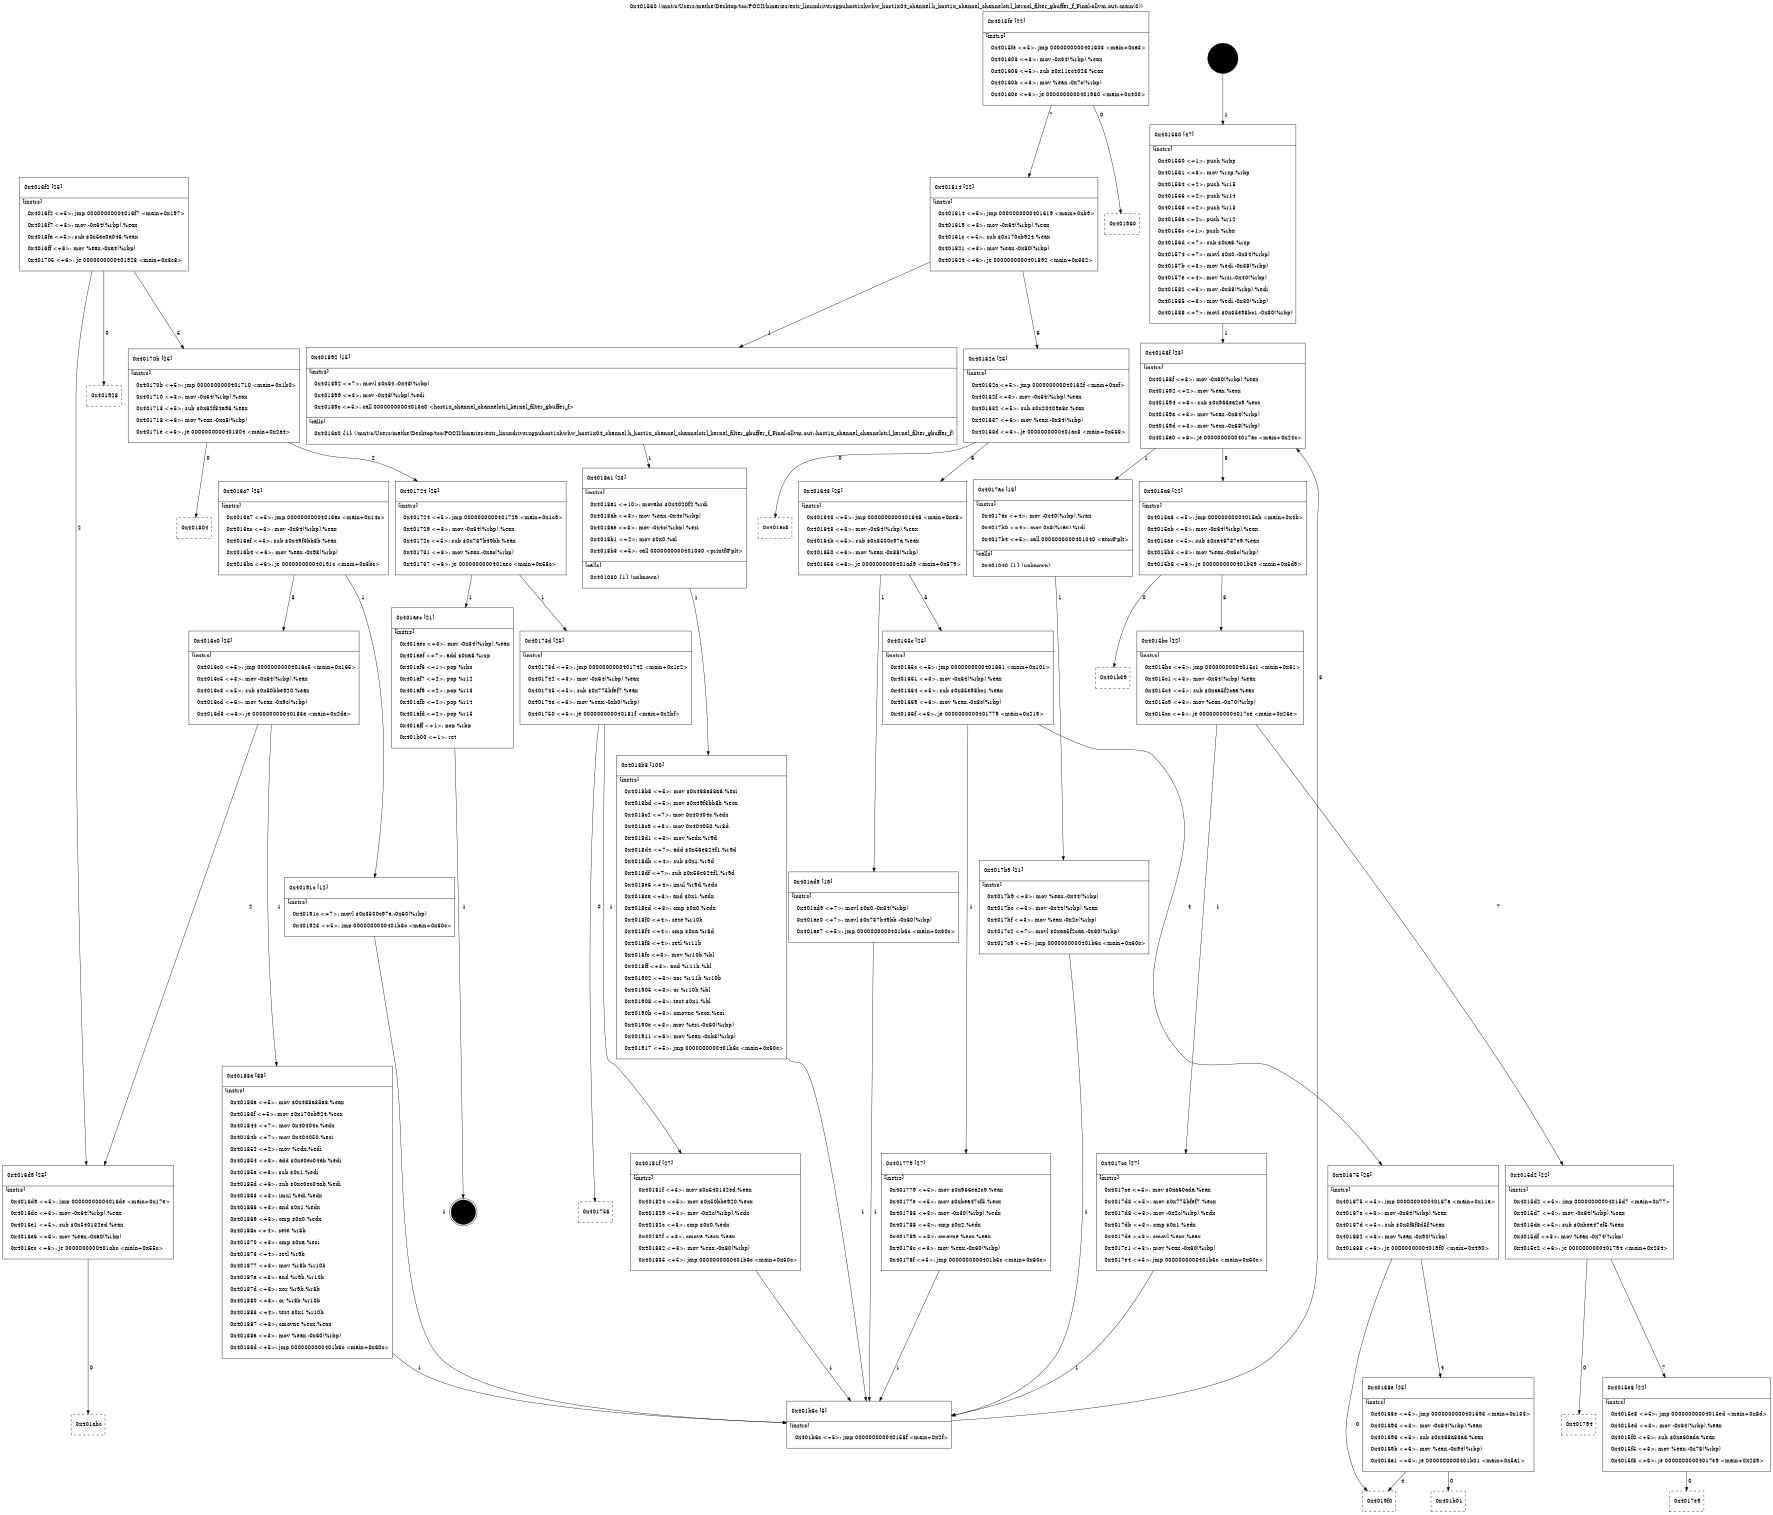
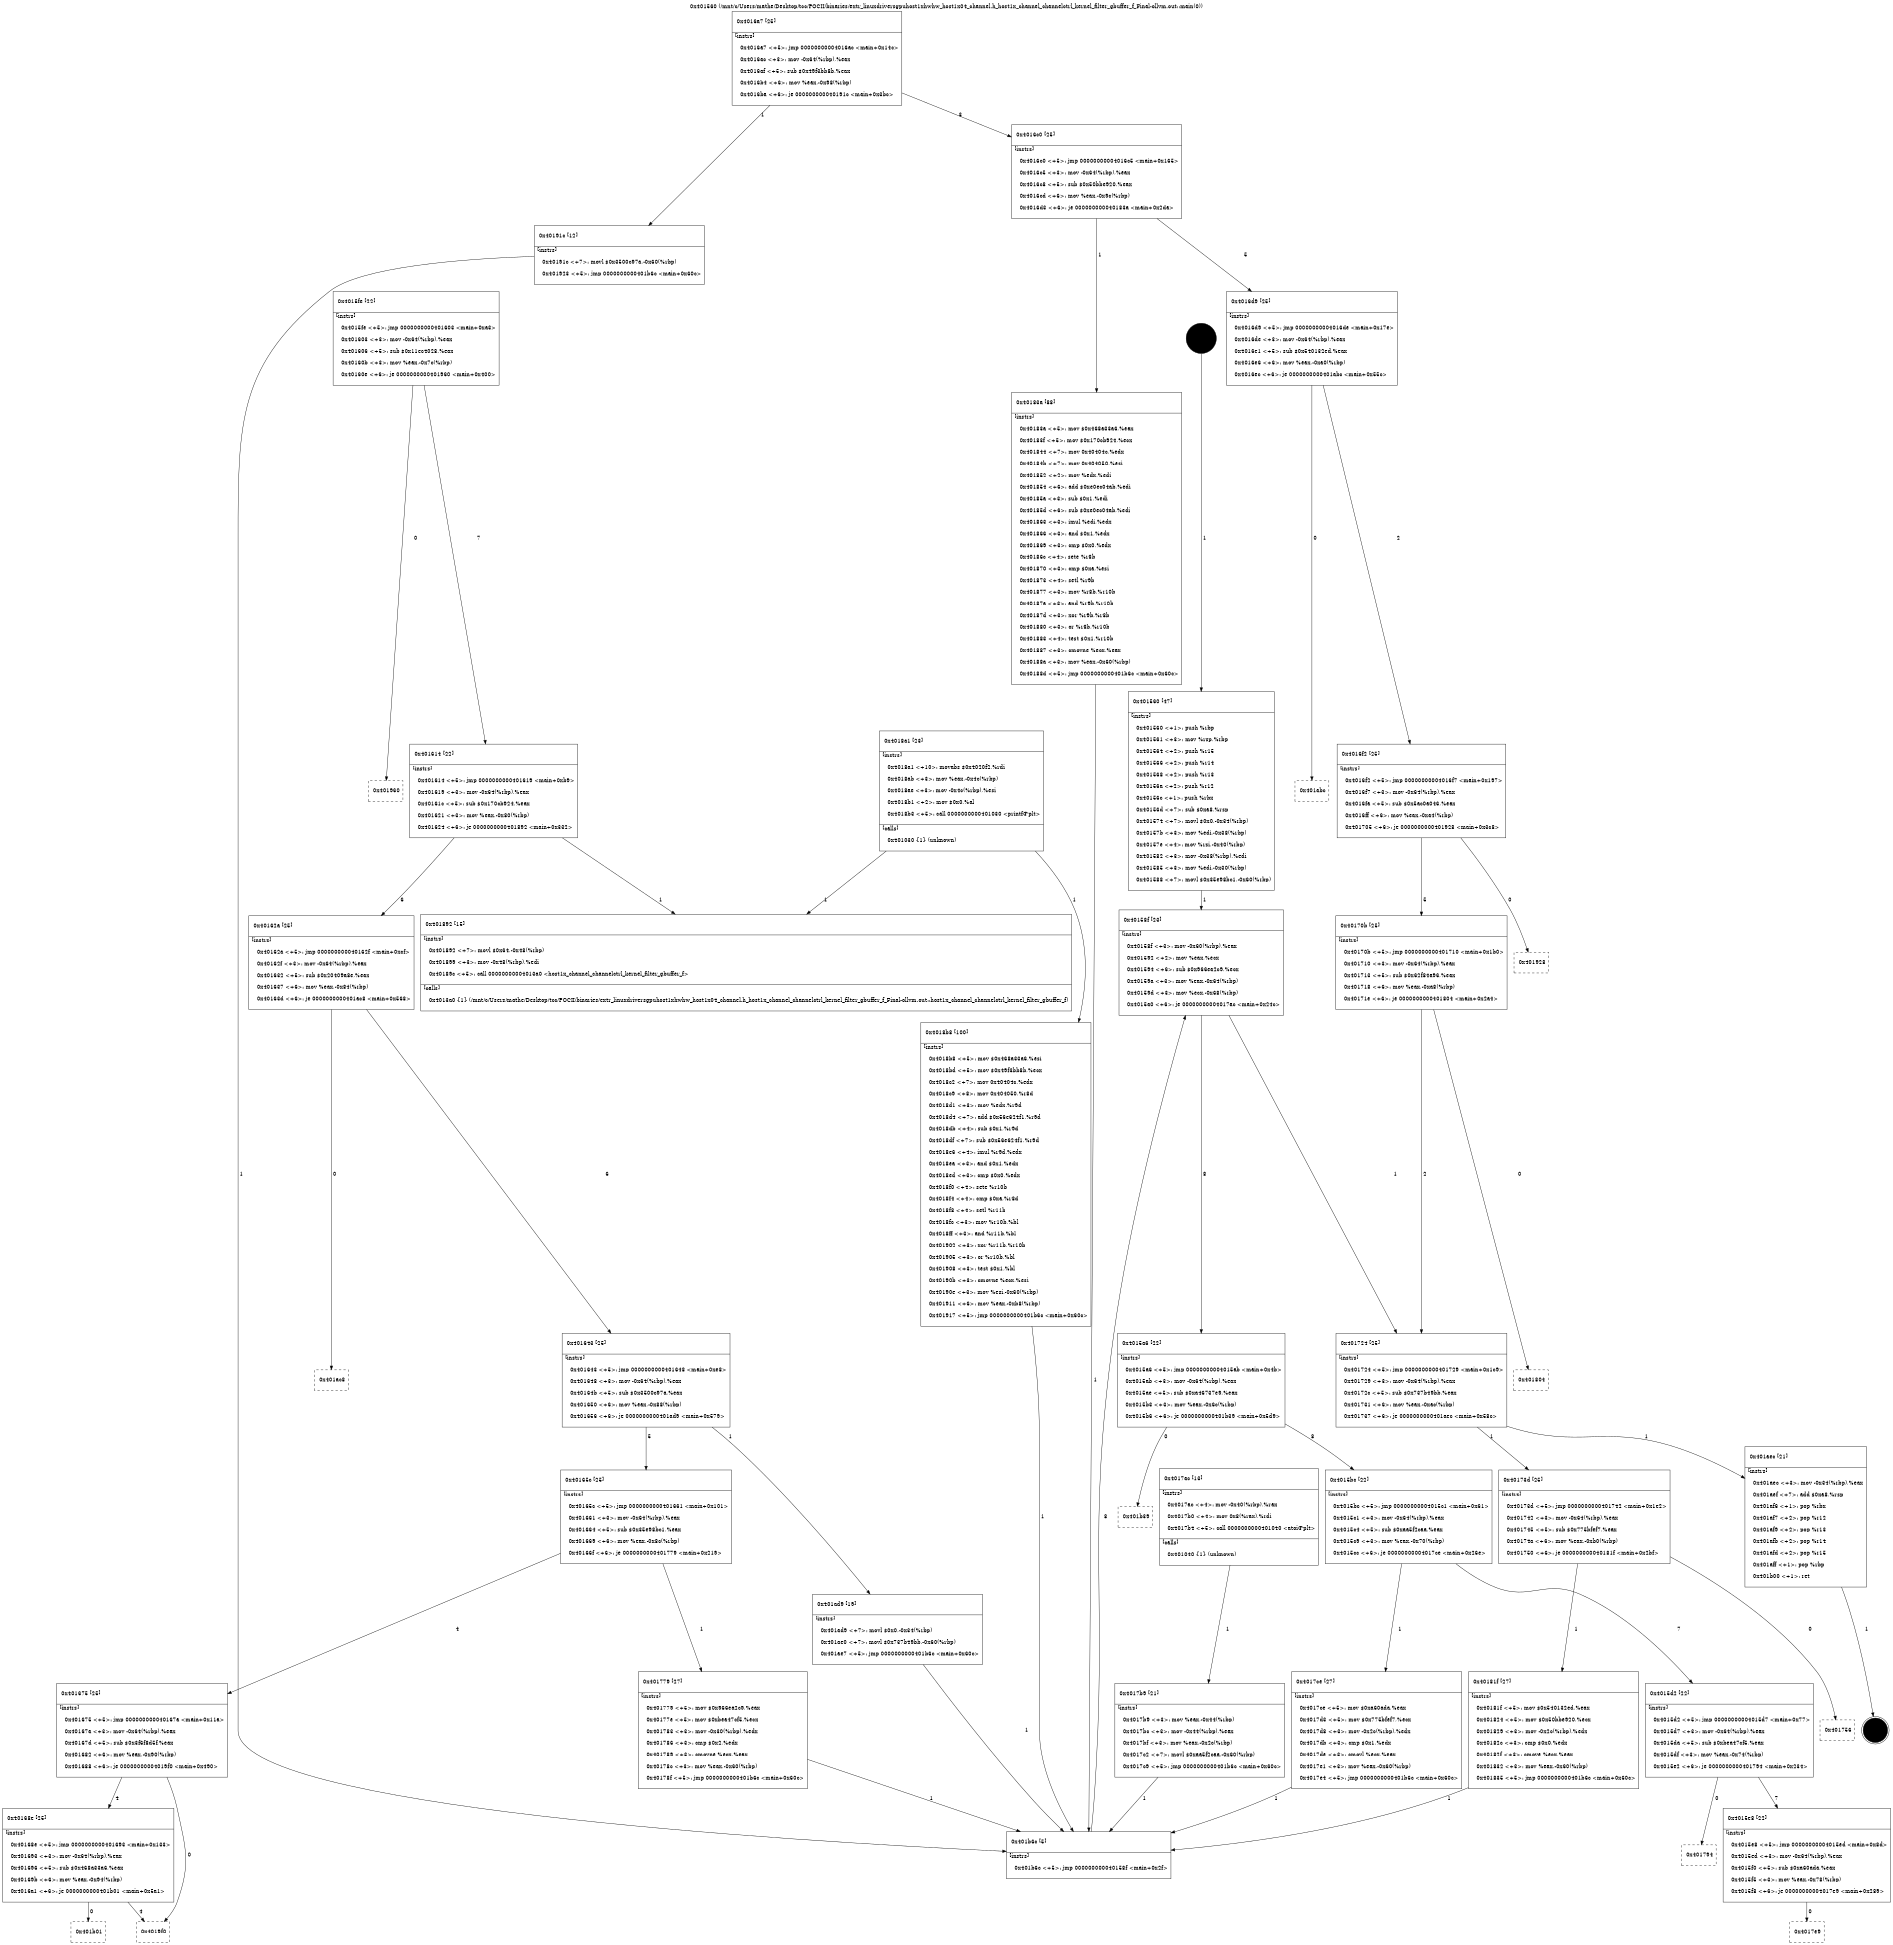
(646, 454) -> (848, 881)
(1137, 463) -> (1312, 1173)
(76, 716) -> (1366, 563)
(250, 907) -> (1245, 255)
